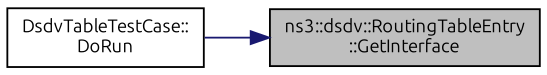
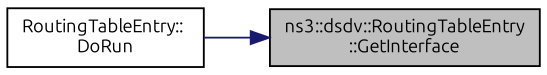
(106, 38) -> (106, 38)
